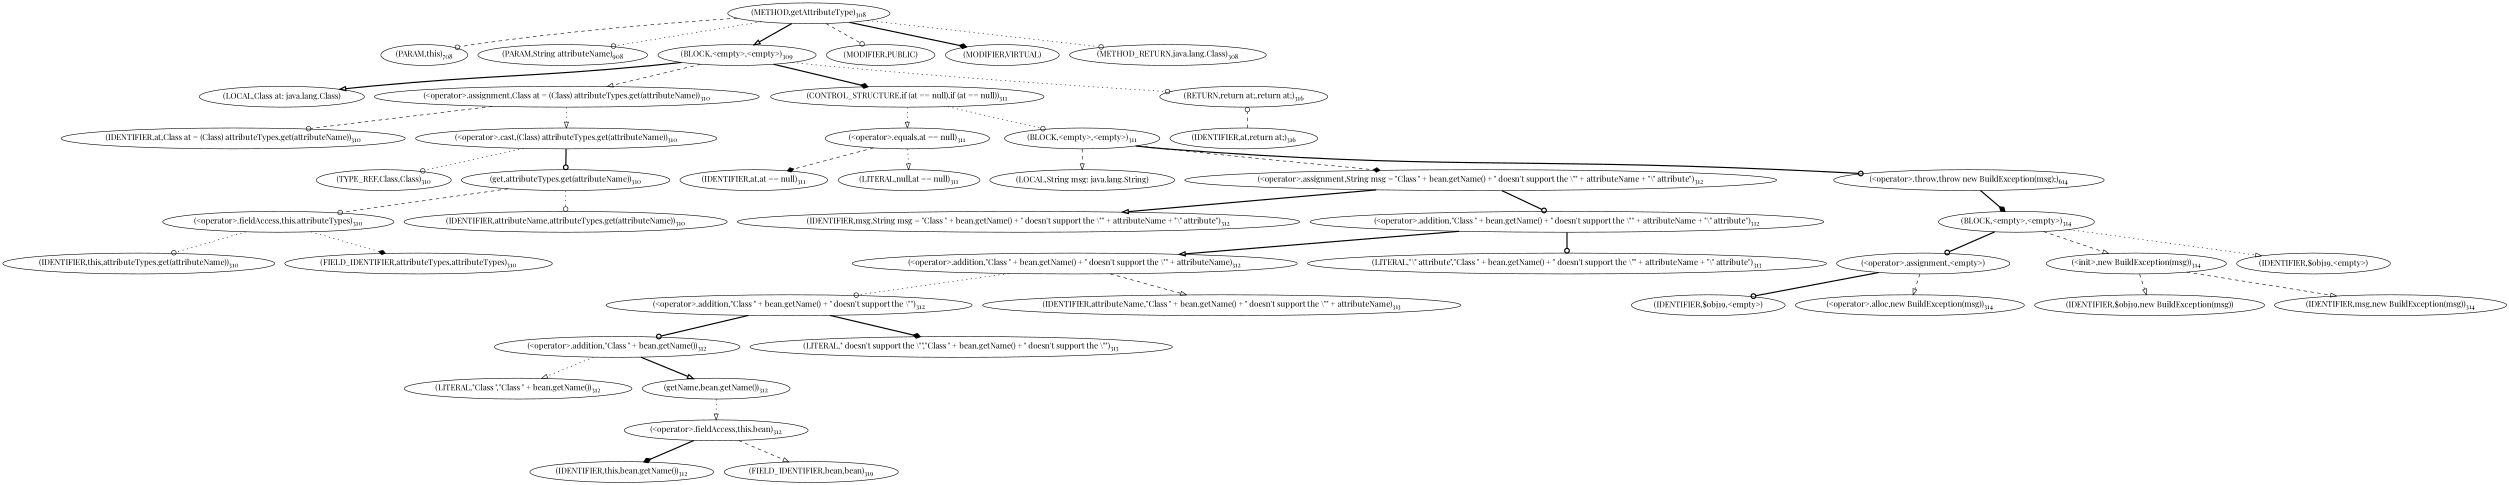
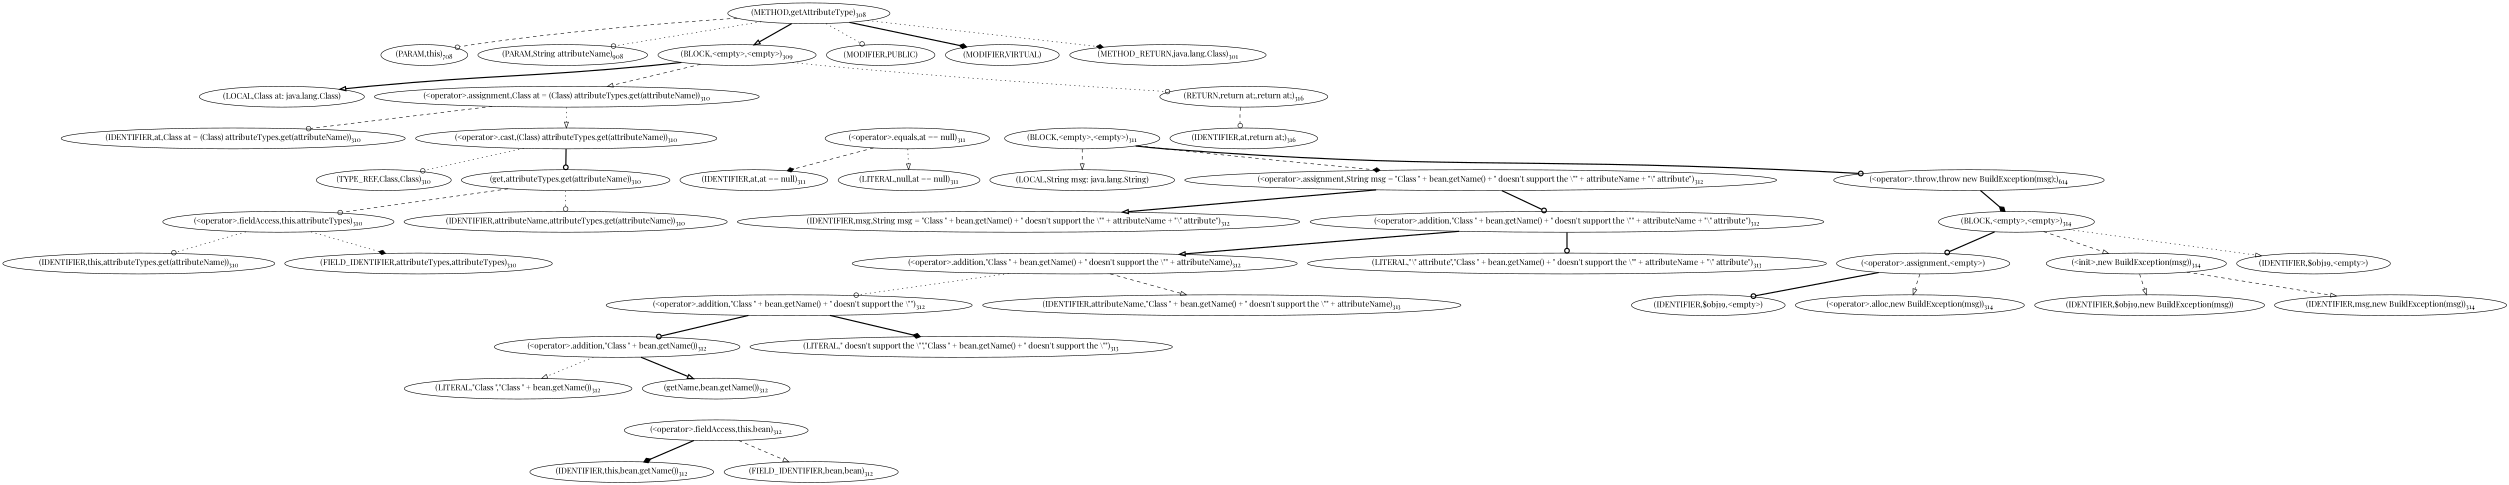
(843, 33) -> (843, 33)
(982, 33) -> (982, 33)
(1233, 54) -> (1233, 54)
(907, 97) -> none
(1248, 120) -> (1240, 115)
(716, 407) -> none
(869, 471) -> (869, 471)
